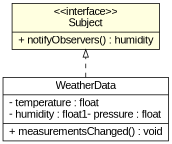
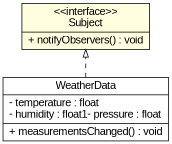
(86, 40) -> (86, 40)
